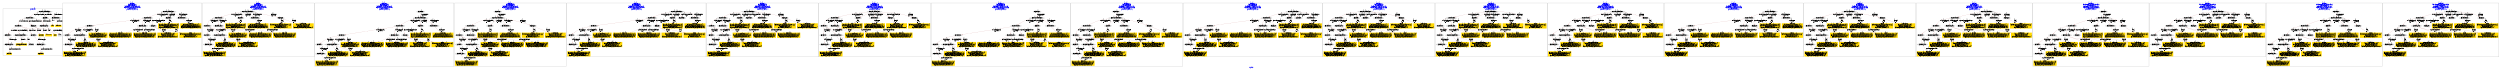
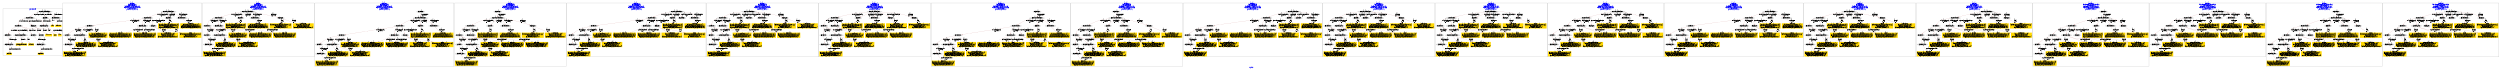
(33, 9) -> (33, 9)
(41, 35) -> (41, 35)
(60, 35) -> (60, 35)
(31, 45) -> (31, 45)
